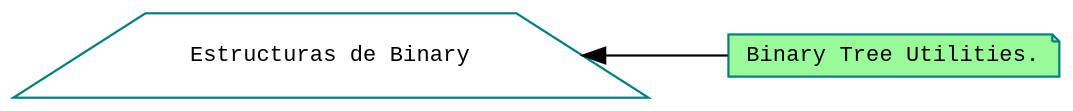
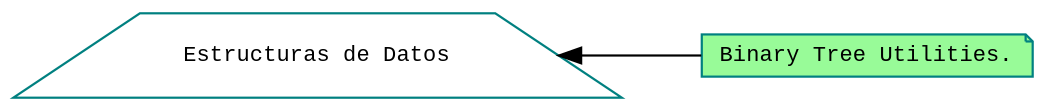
(331, 56) -> (318, 56)
